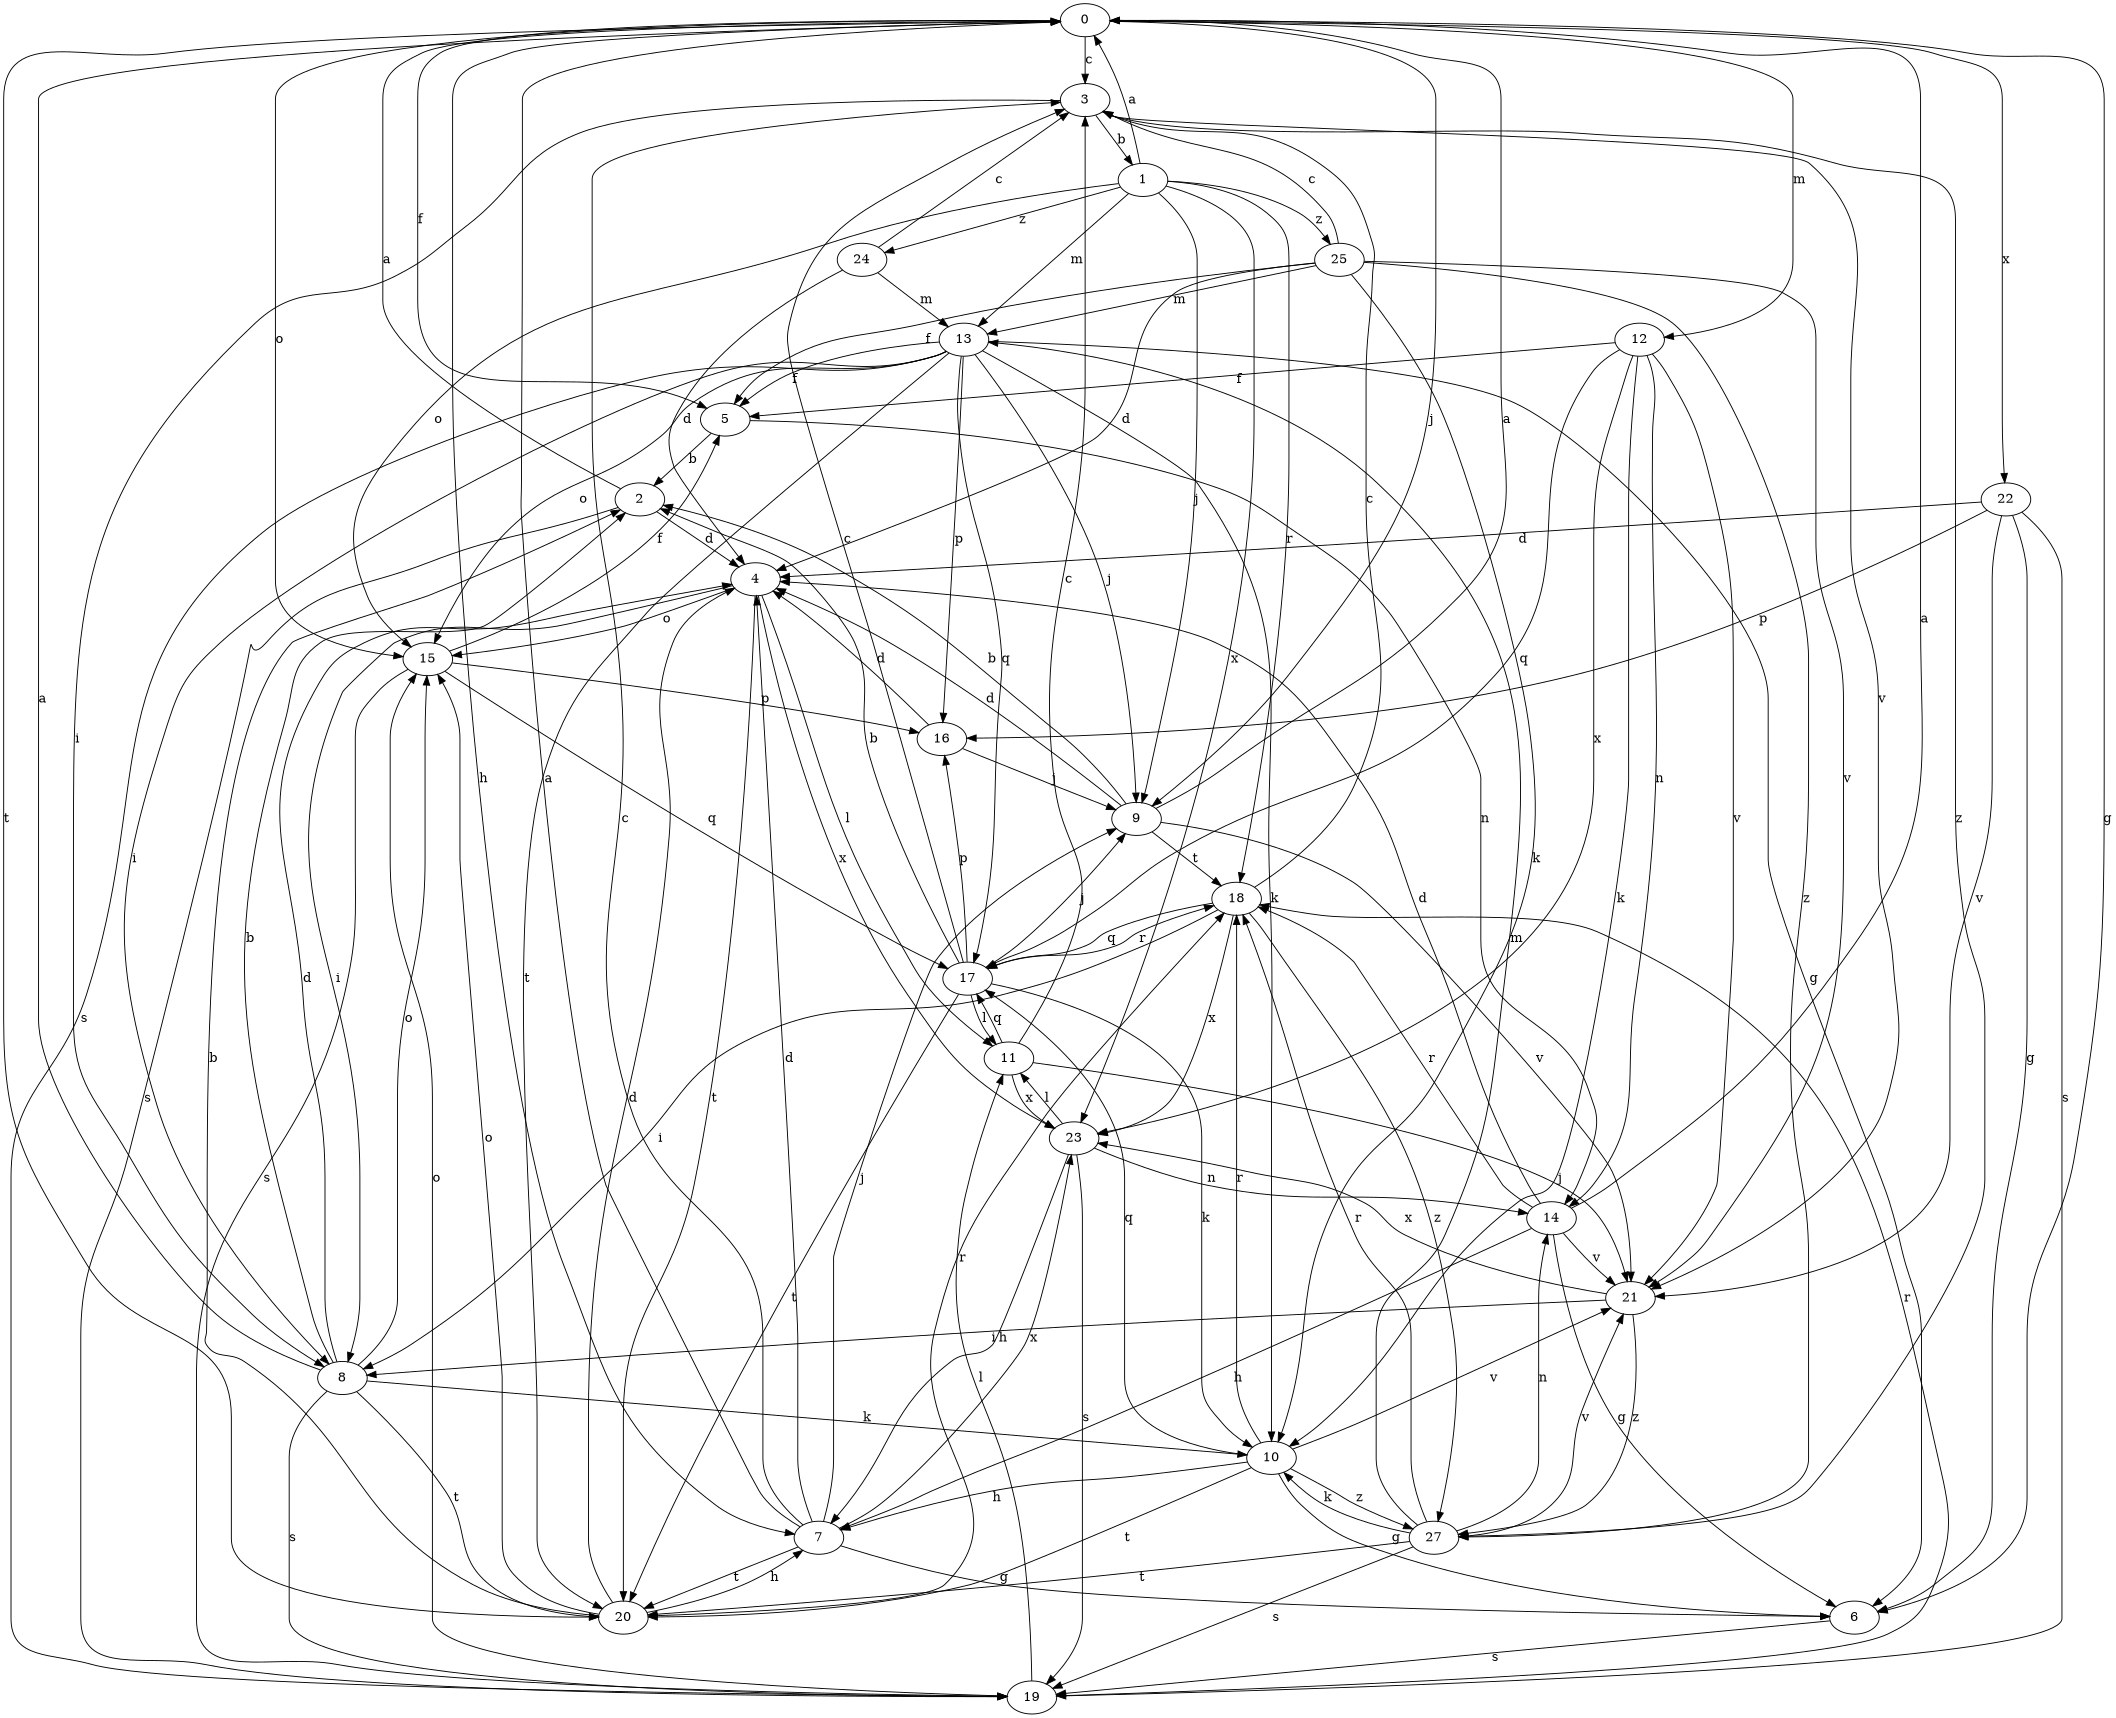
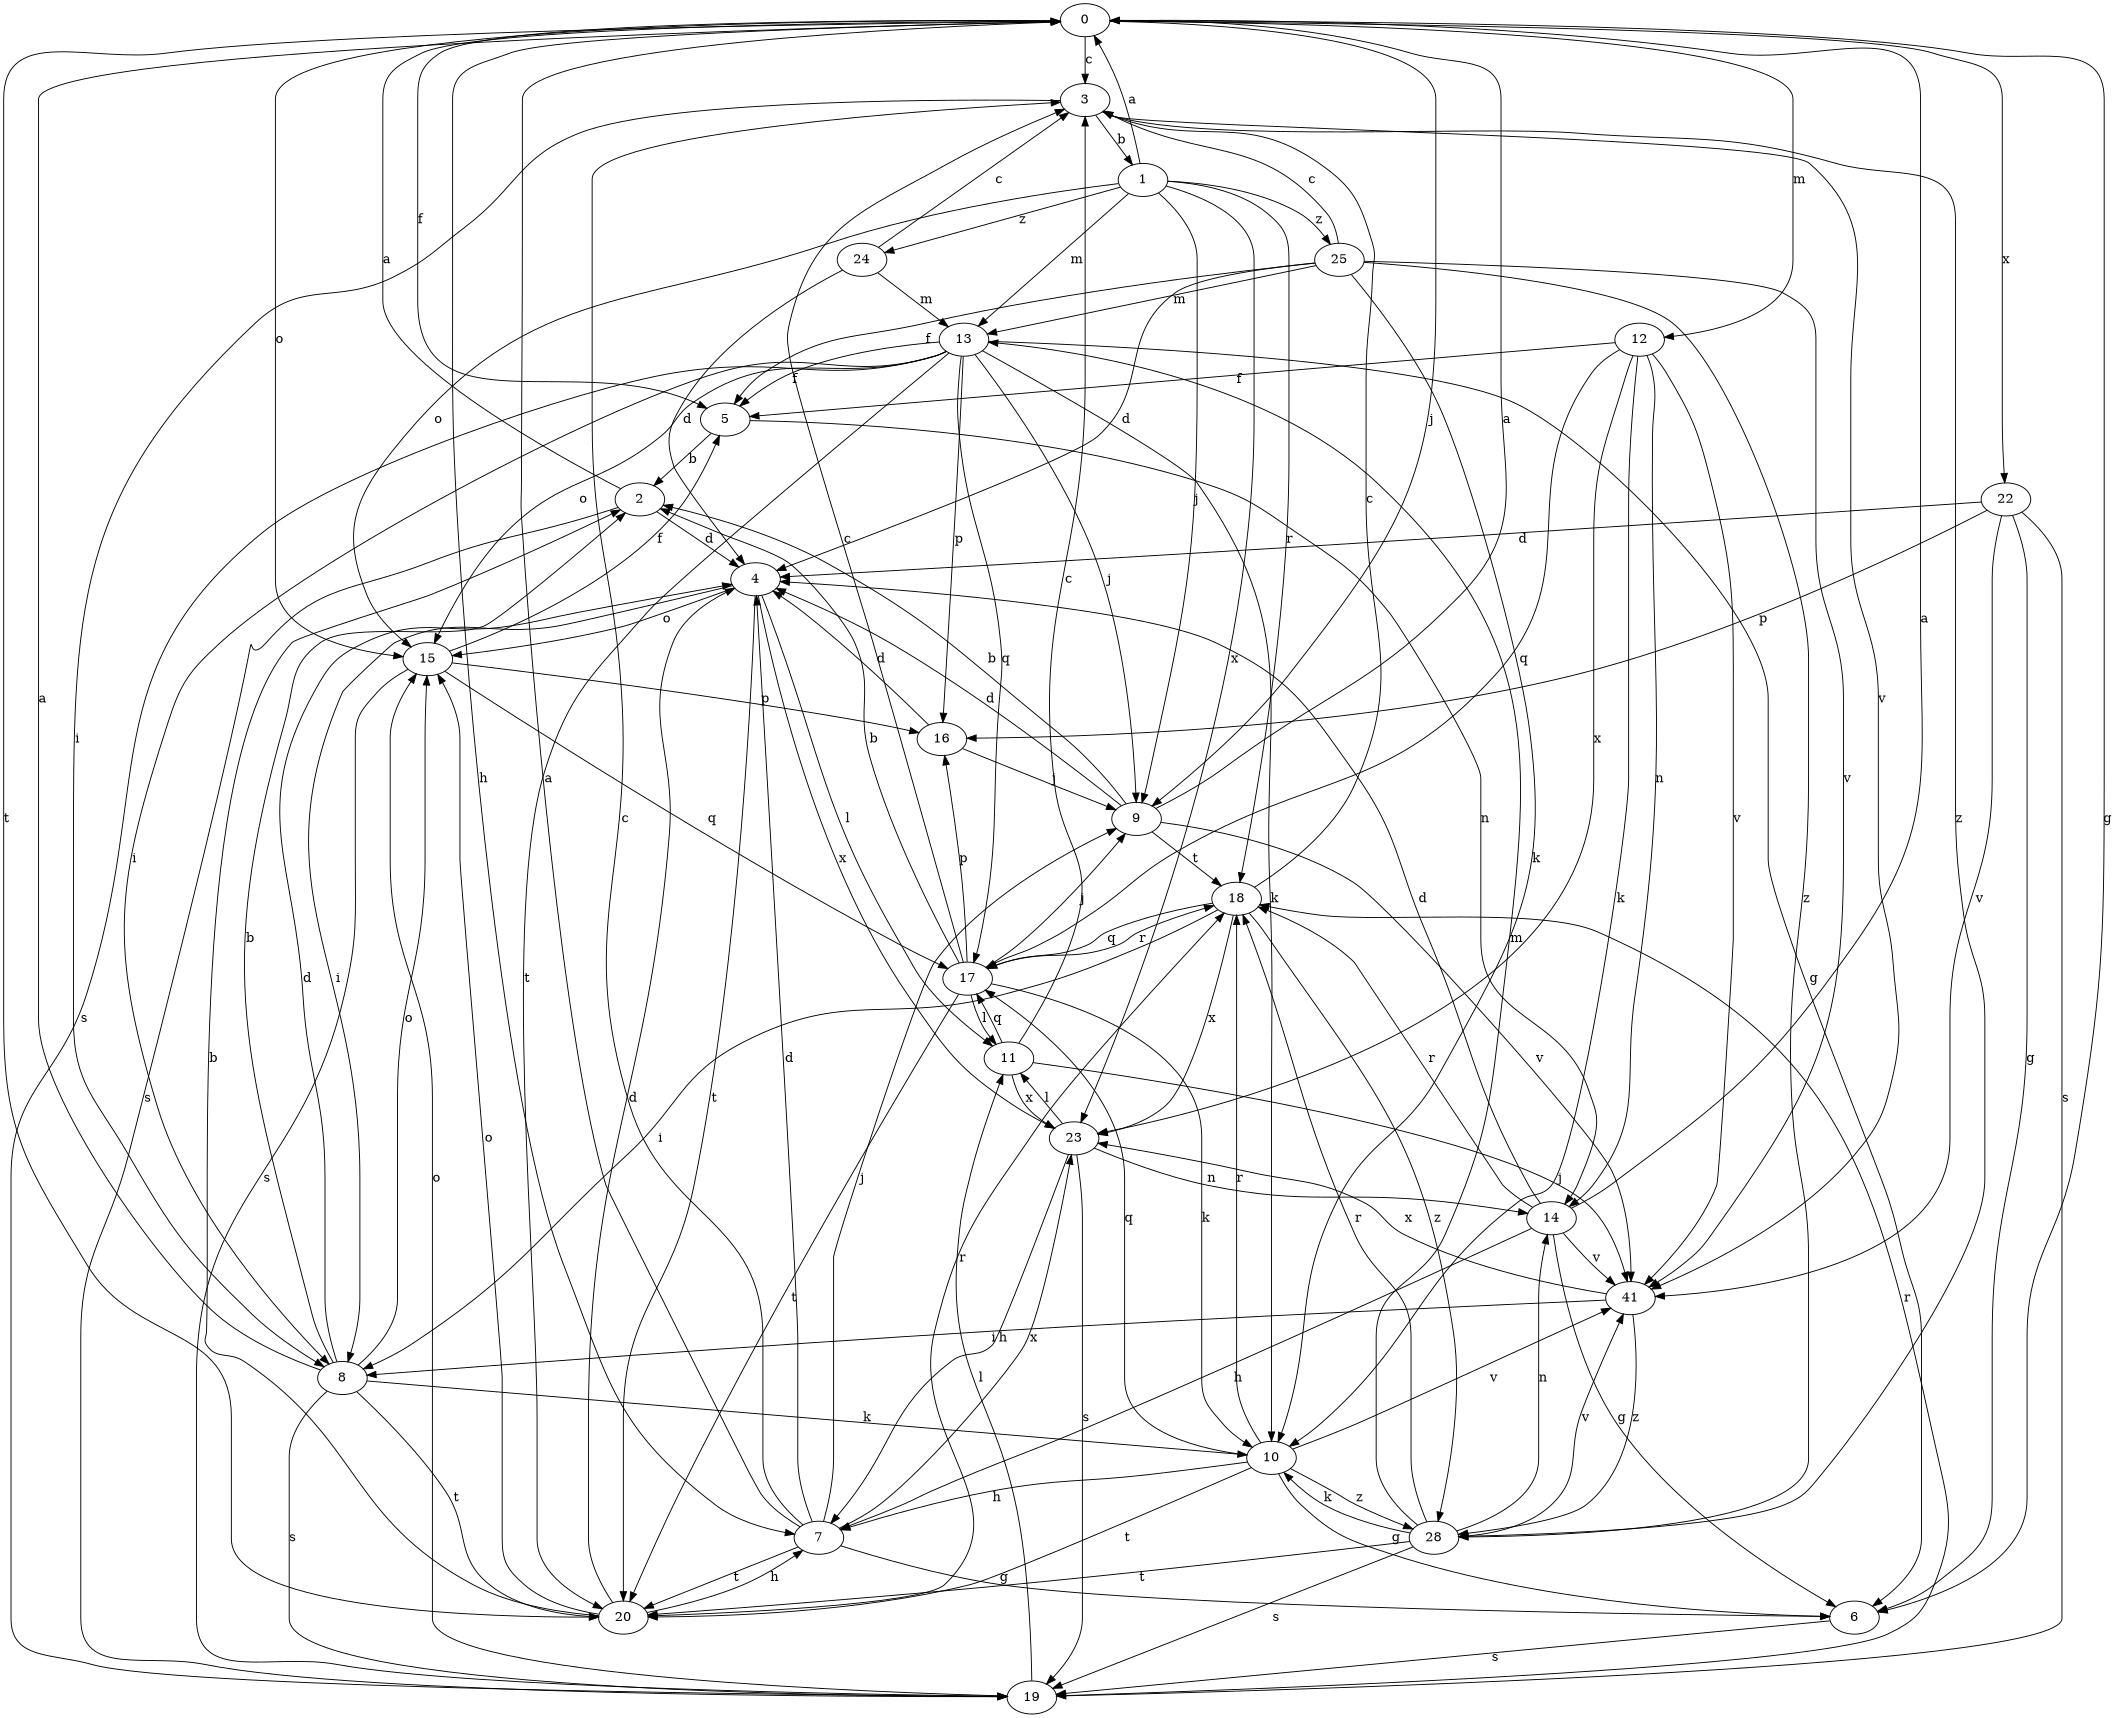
(1630, 1298) -> (1630, 1298)
(1434, 1538) -> (1434, 1538)
